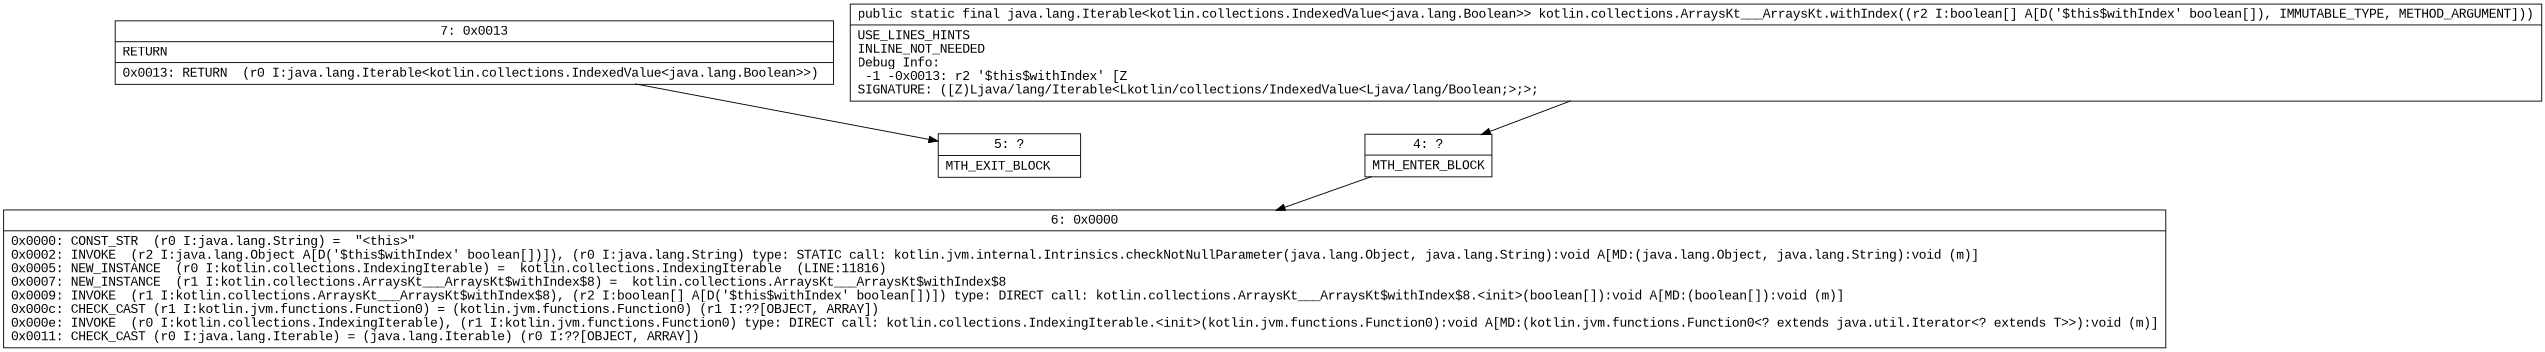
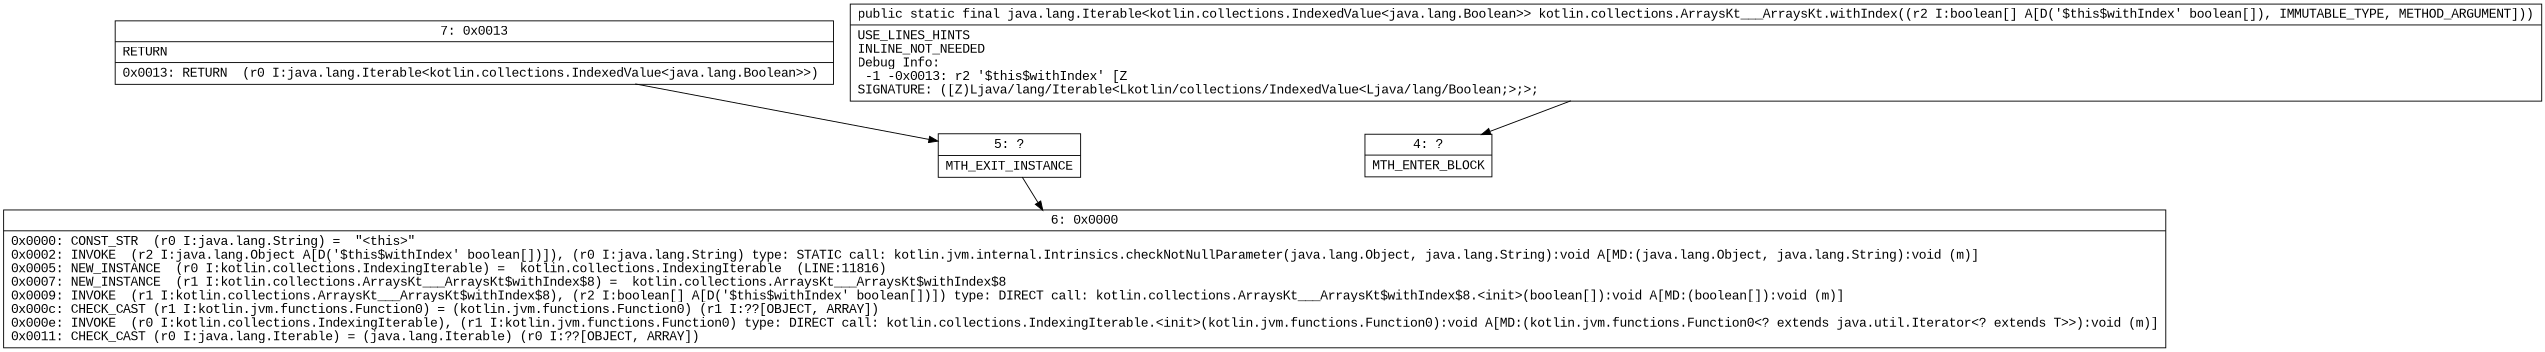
(998, 166) -> (1009, 166)
(1328, 192) -> (1030, 190)
